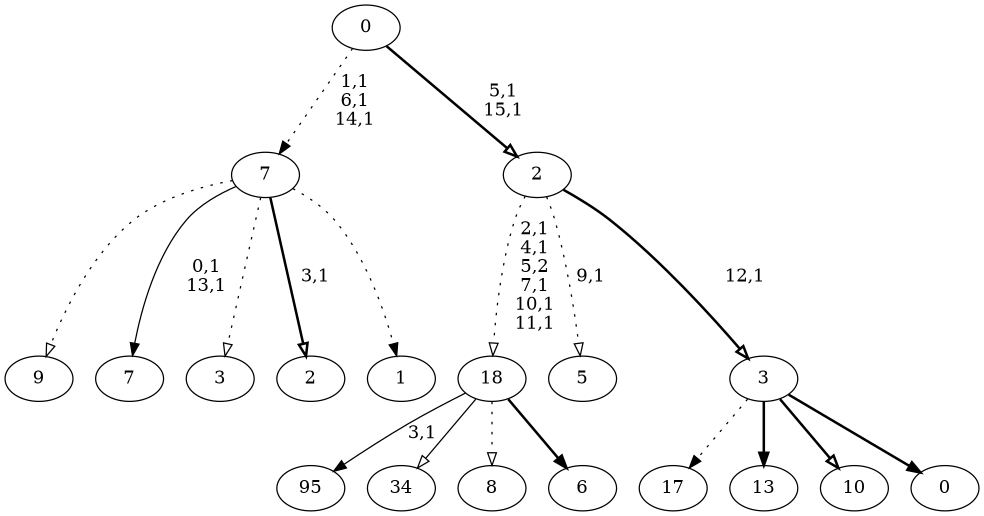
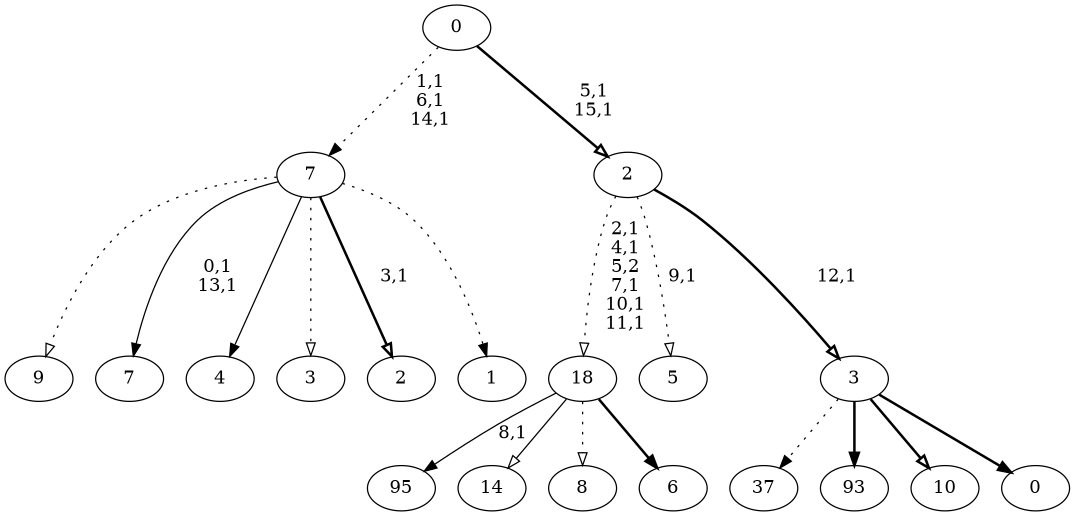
none -> (220, 379)
(422, 433) -> (513, 433)
(401, 488) -> (492, 488)
(673, 488) -> (764, 488)
(764, 488) -> (854, 488)
